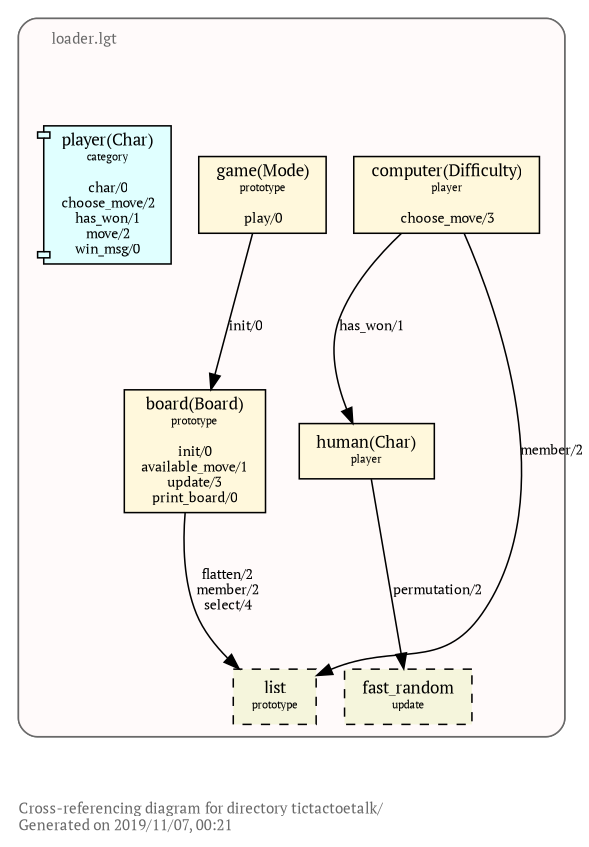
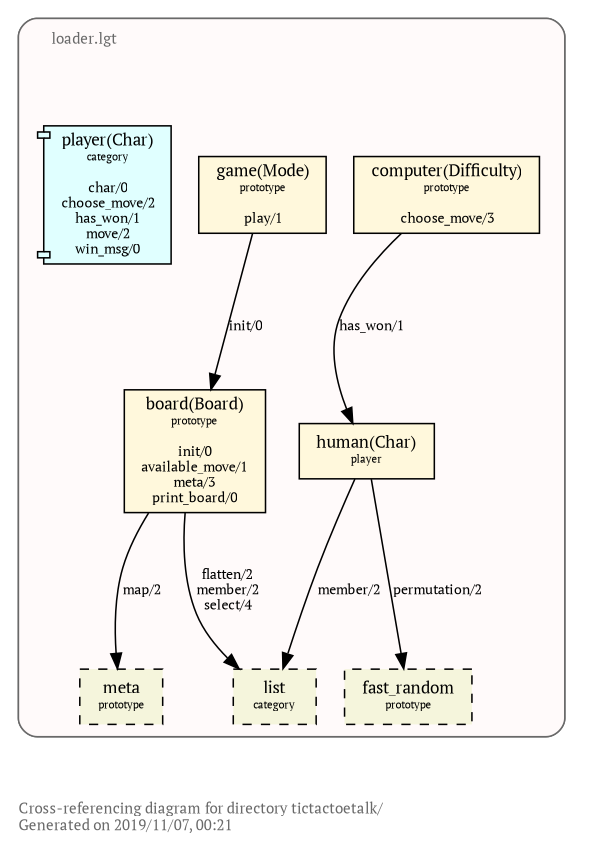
(447, 188) -> (447, 188)
(263, 219) -> (263, 219)
(195, 483) -> (195, 483)
(519, 506) -> (319, 565)
none -> (121, 697)
(275, 705) -> (275, 705)
(409, 705) -> (409, 705)
